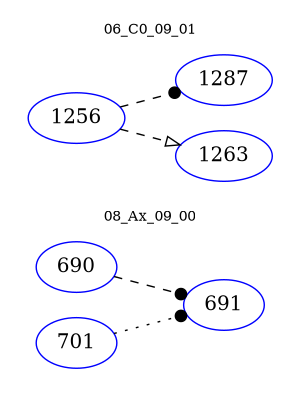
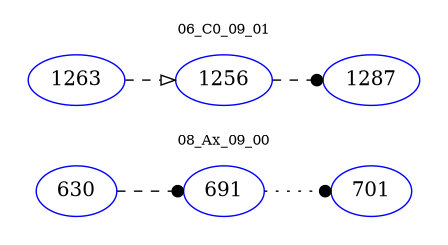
(143, 135) -> (143, 80)
(77, 267) -> (77, 191)
(145, 325) -> (292, 191)
